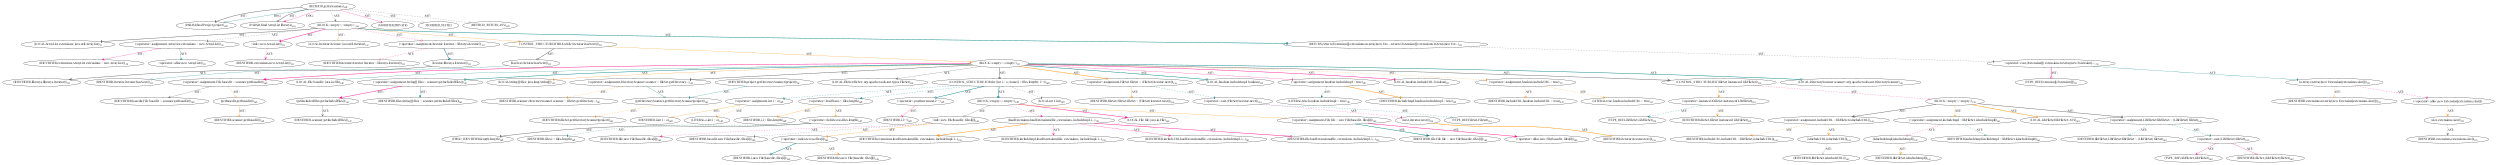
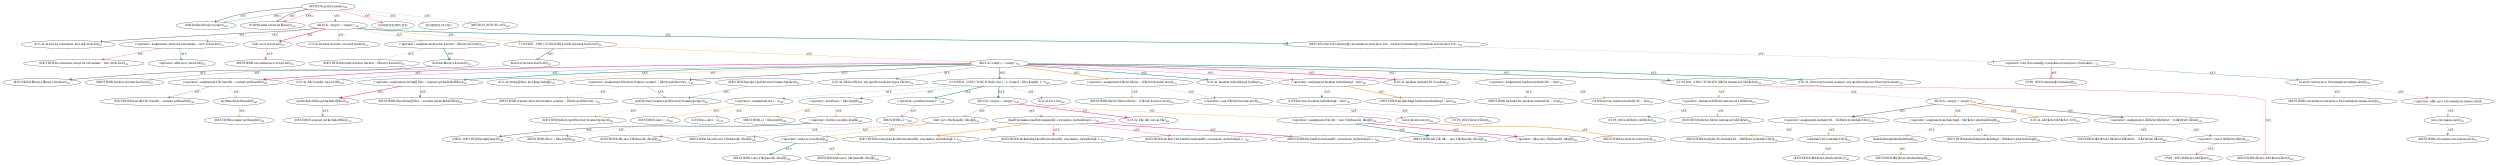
(2243, 148) -> (2038, 89)
